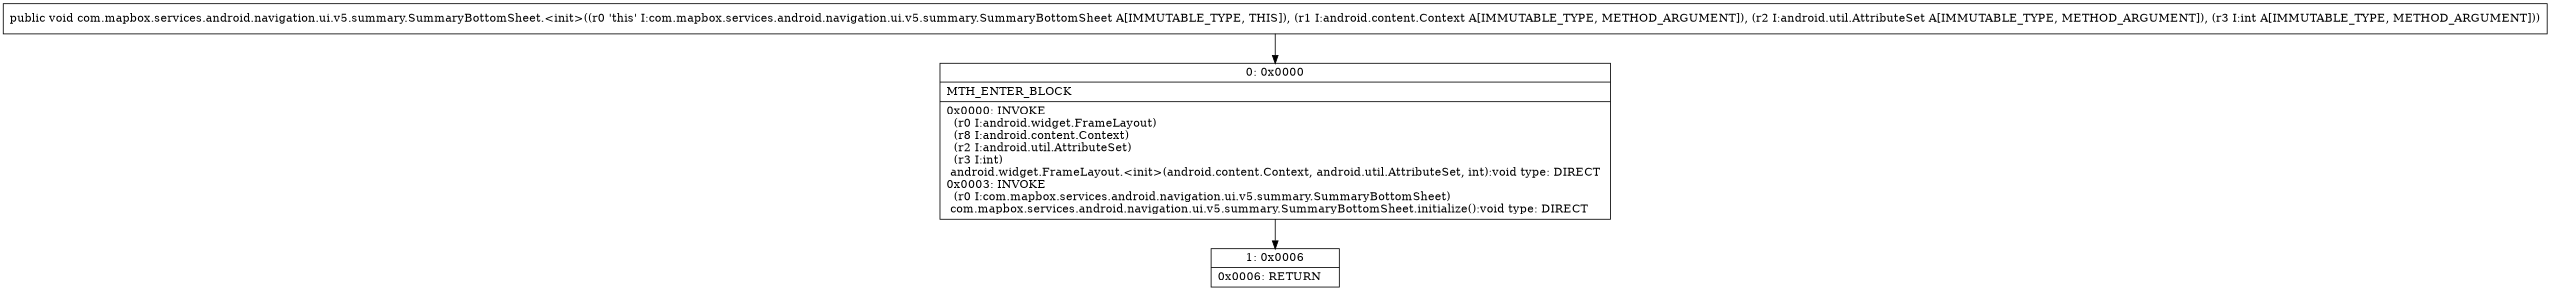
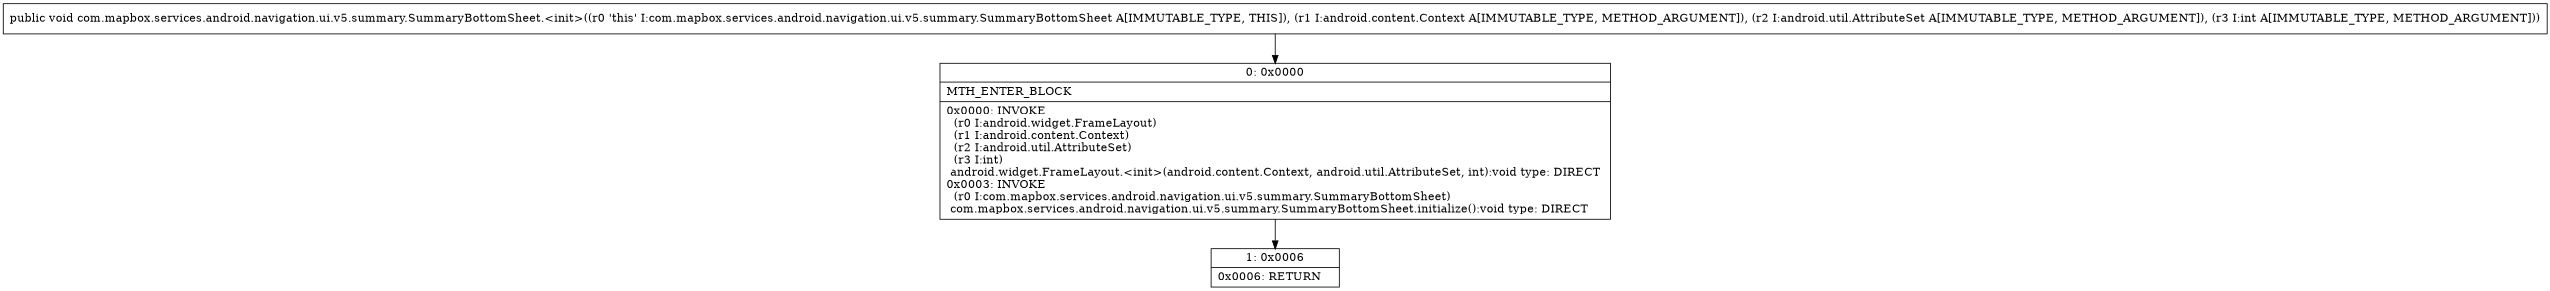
(1038, 136) -> (1038, 136)
